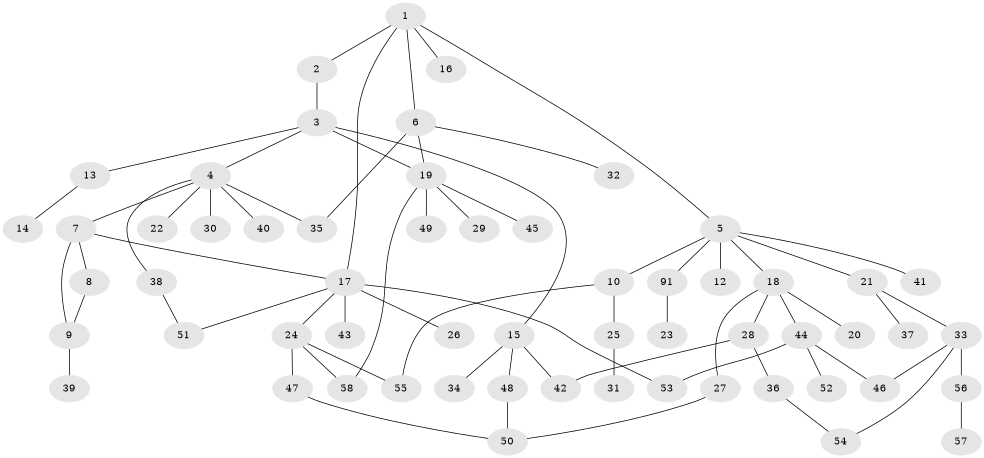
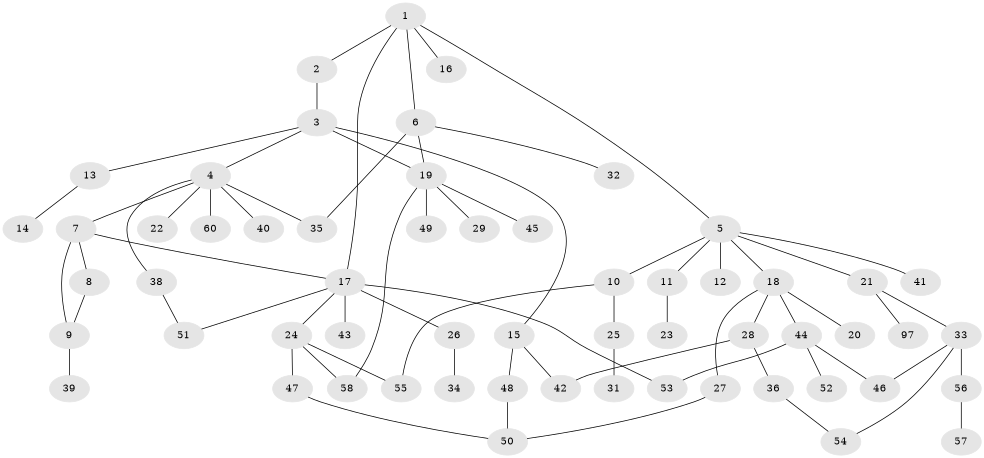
(211, 229) -> (211, 229)
(667, 282) -> (667, 282)
(908, 335) -> (908, 335)
(484, 362) -> (454, 362)
